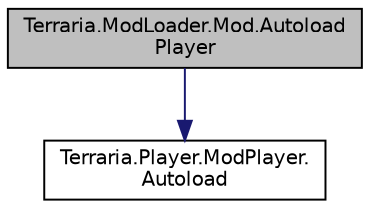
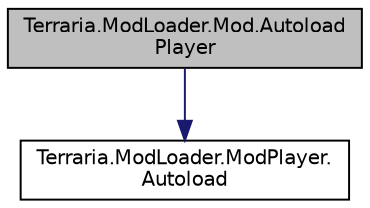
(185, 170) -> (185, 170)
